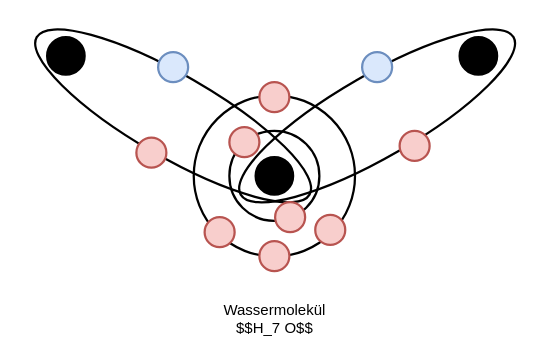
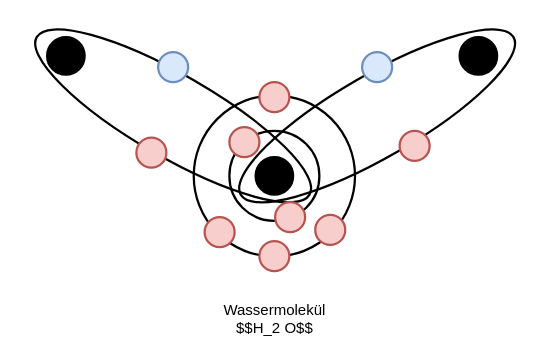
(275, 318) -> (275, 318)
